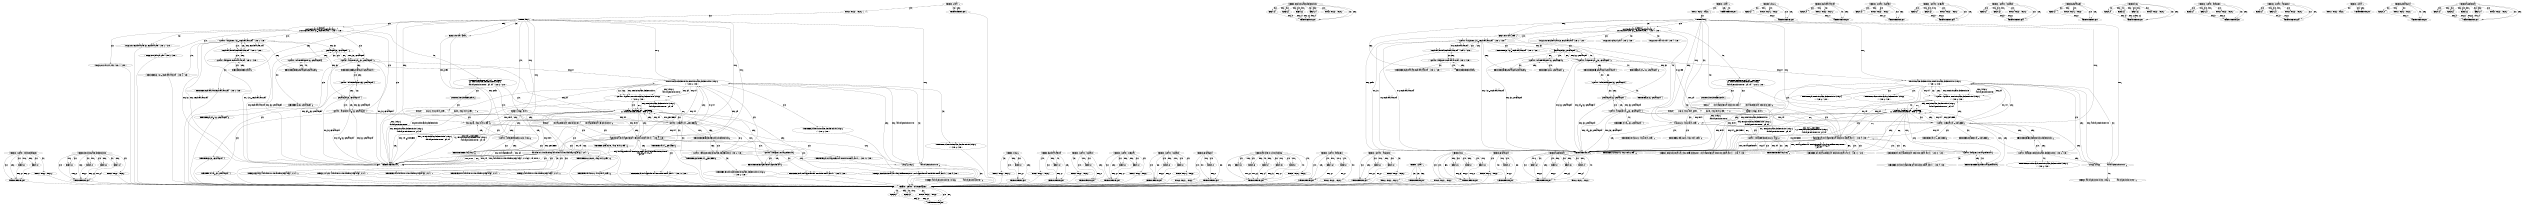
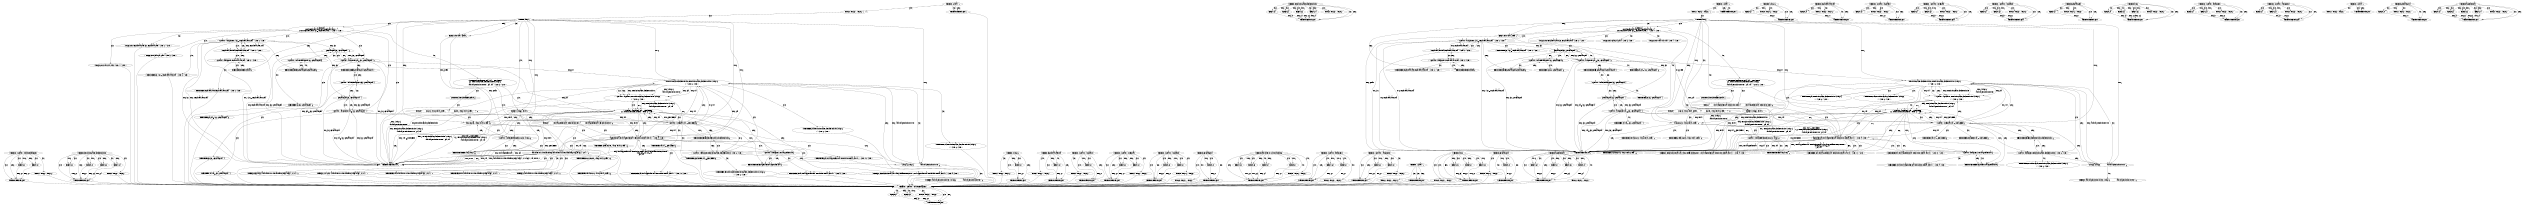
(1279, 165) -> none
